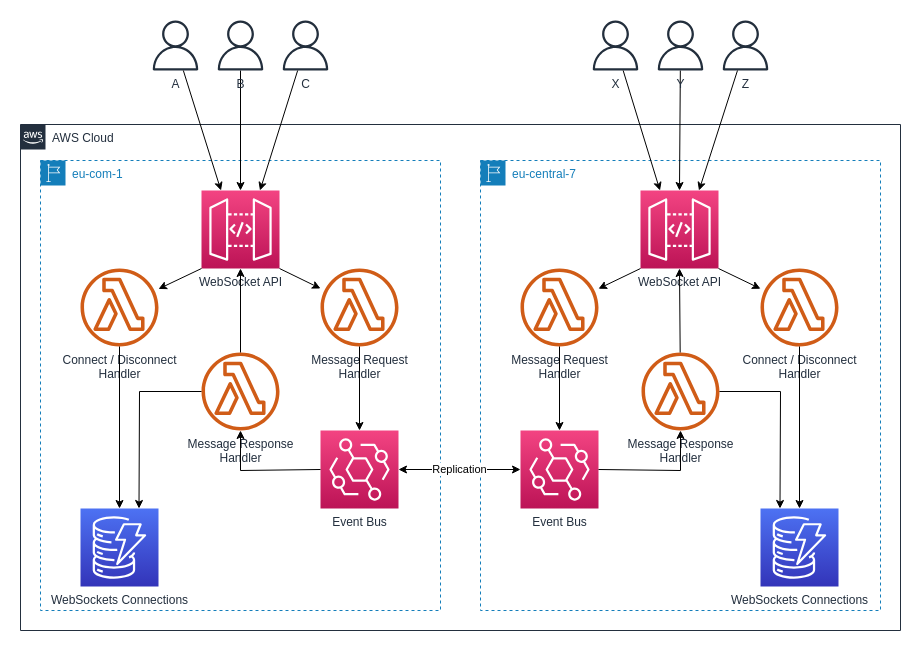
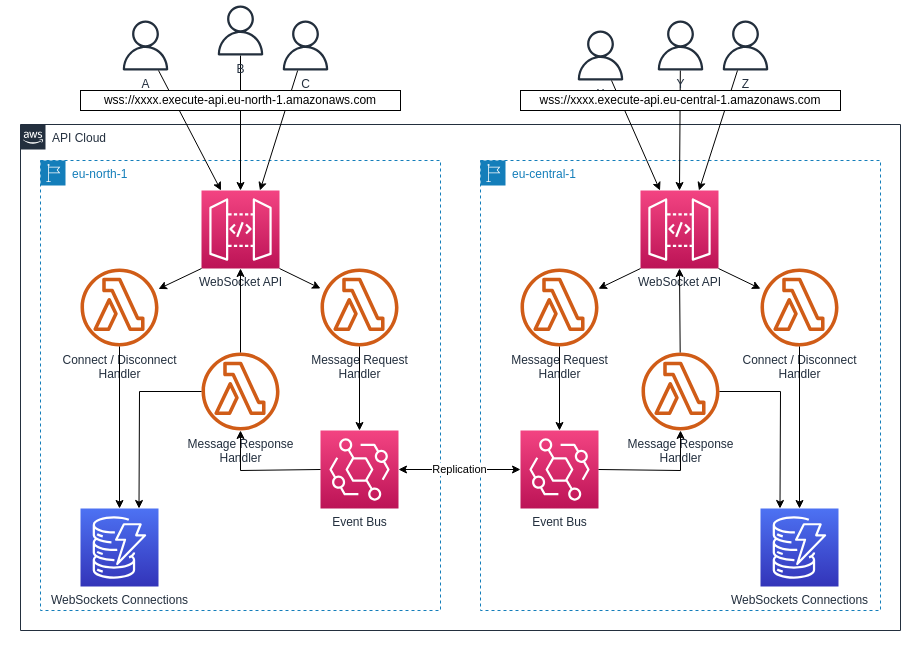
(176, 46) -> (146, 46)
(241, 46) -> (241, 31)
(616, 46) -> (601, 56)
none -> (241, 101)
none -> (681, 101)
(80, 139) -> (80, 139)
(99, 175) -> (106, 175)
(551, 175) -> (551, 175)
